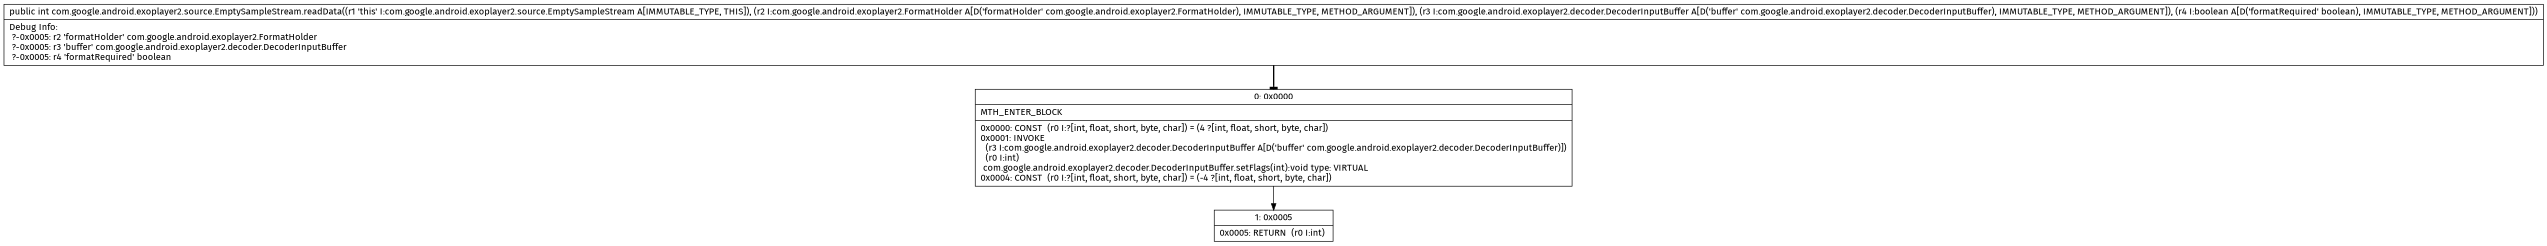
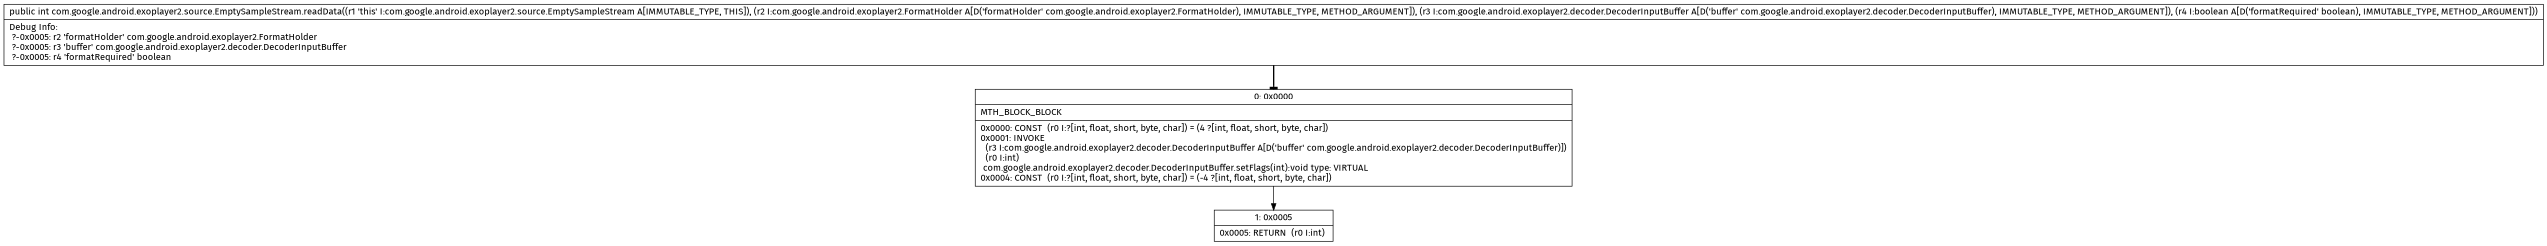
(1022, 112) -> (1021, 112)
